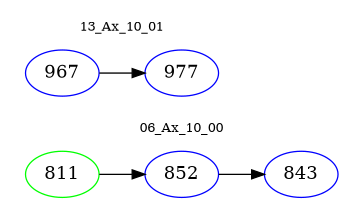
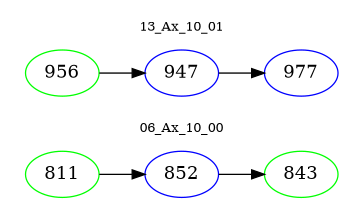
none -> (62, 73)
(62, 73) -> (182, 73)
(301, 174) -> (301, 174)
